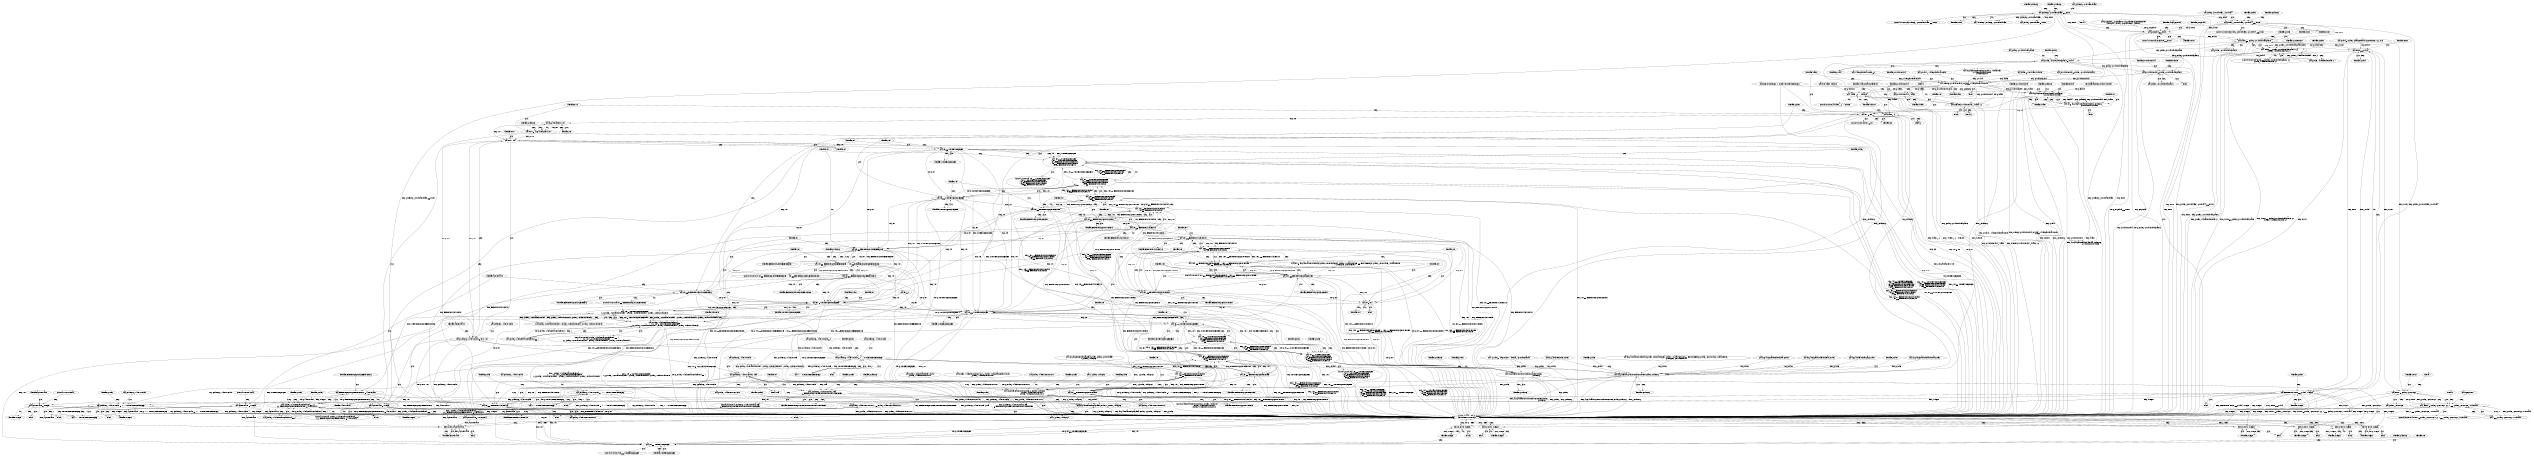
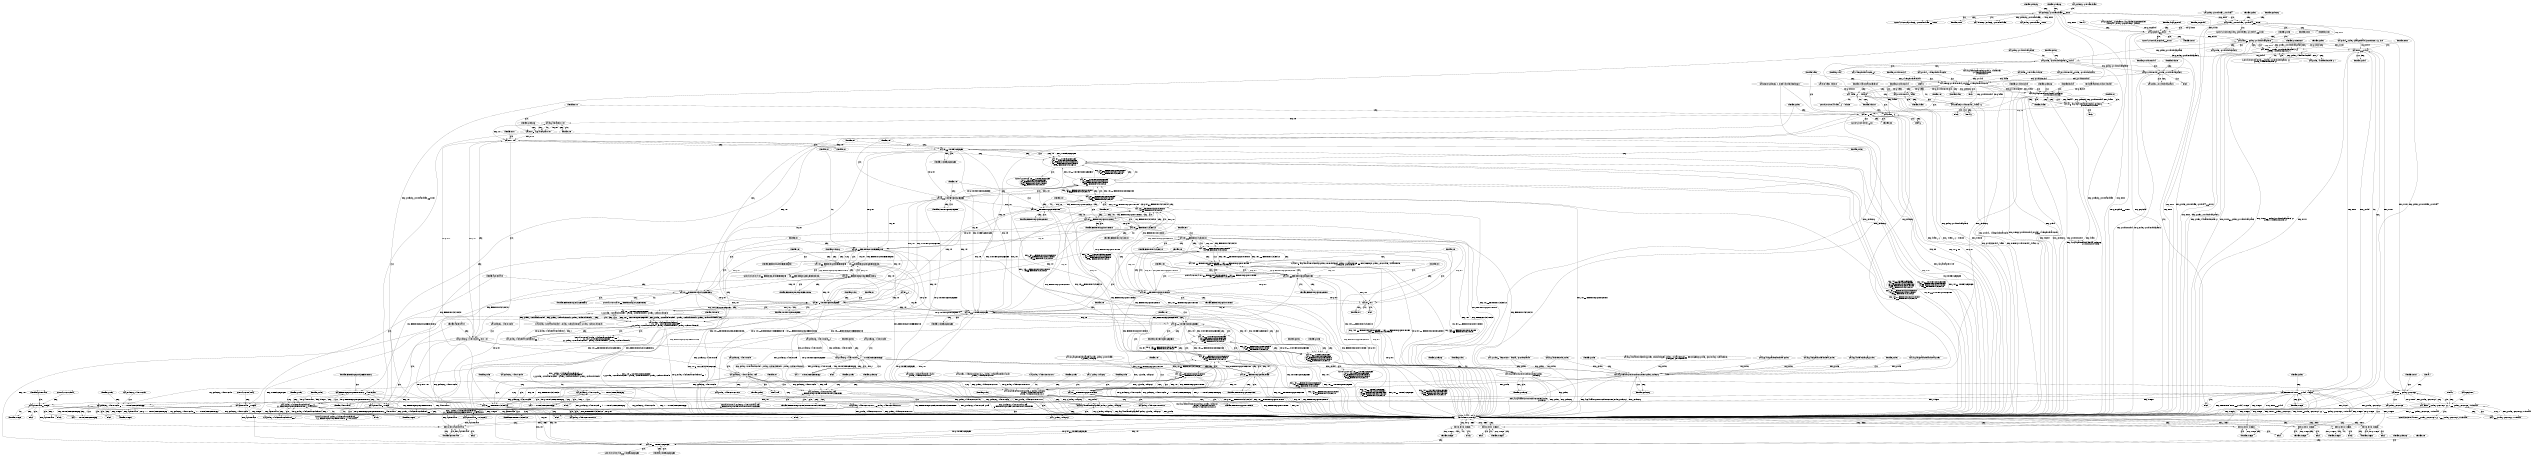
(421, 324) -> (421, 324)
(2400, 399) -> none
